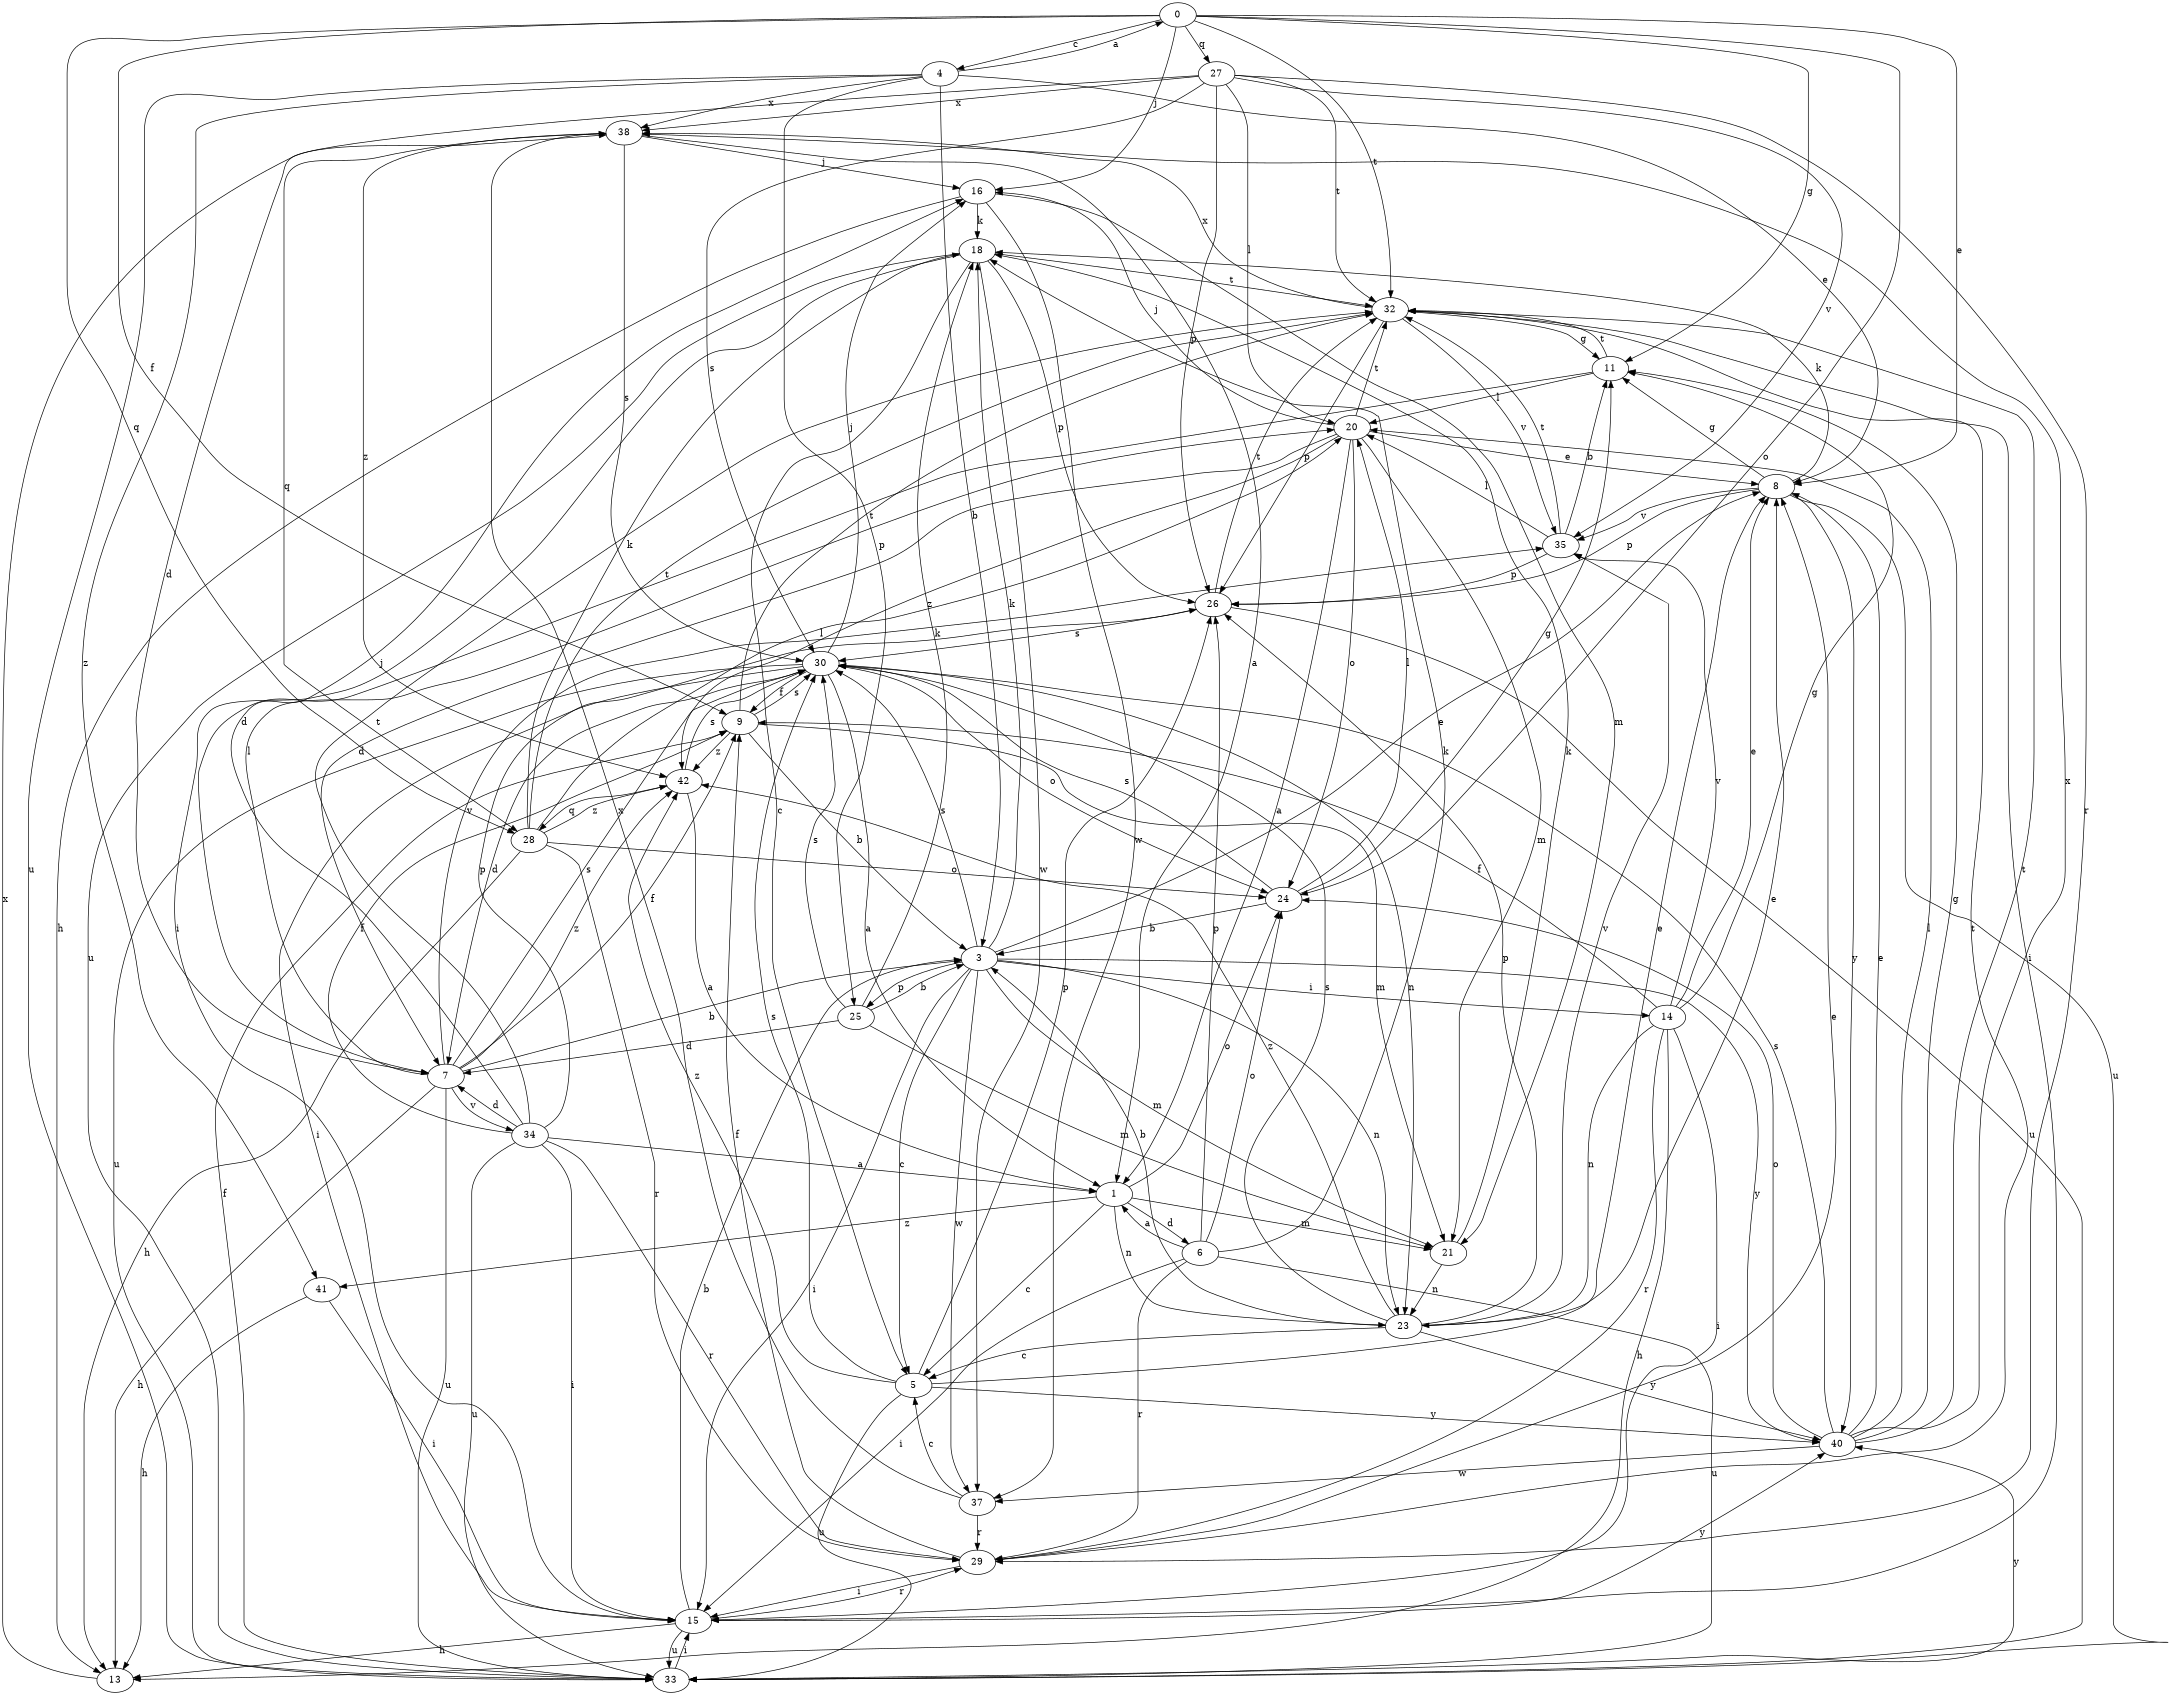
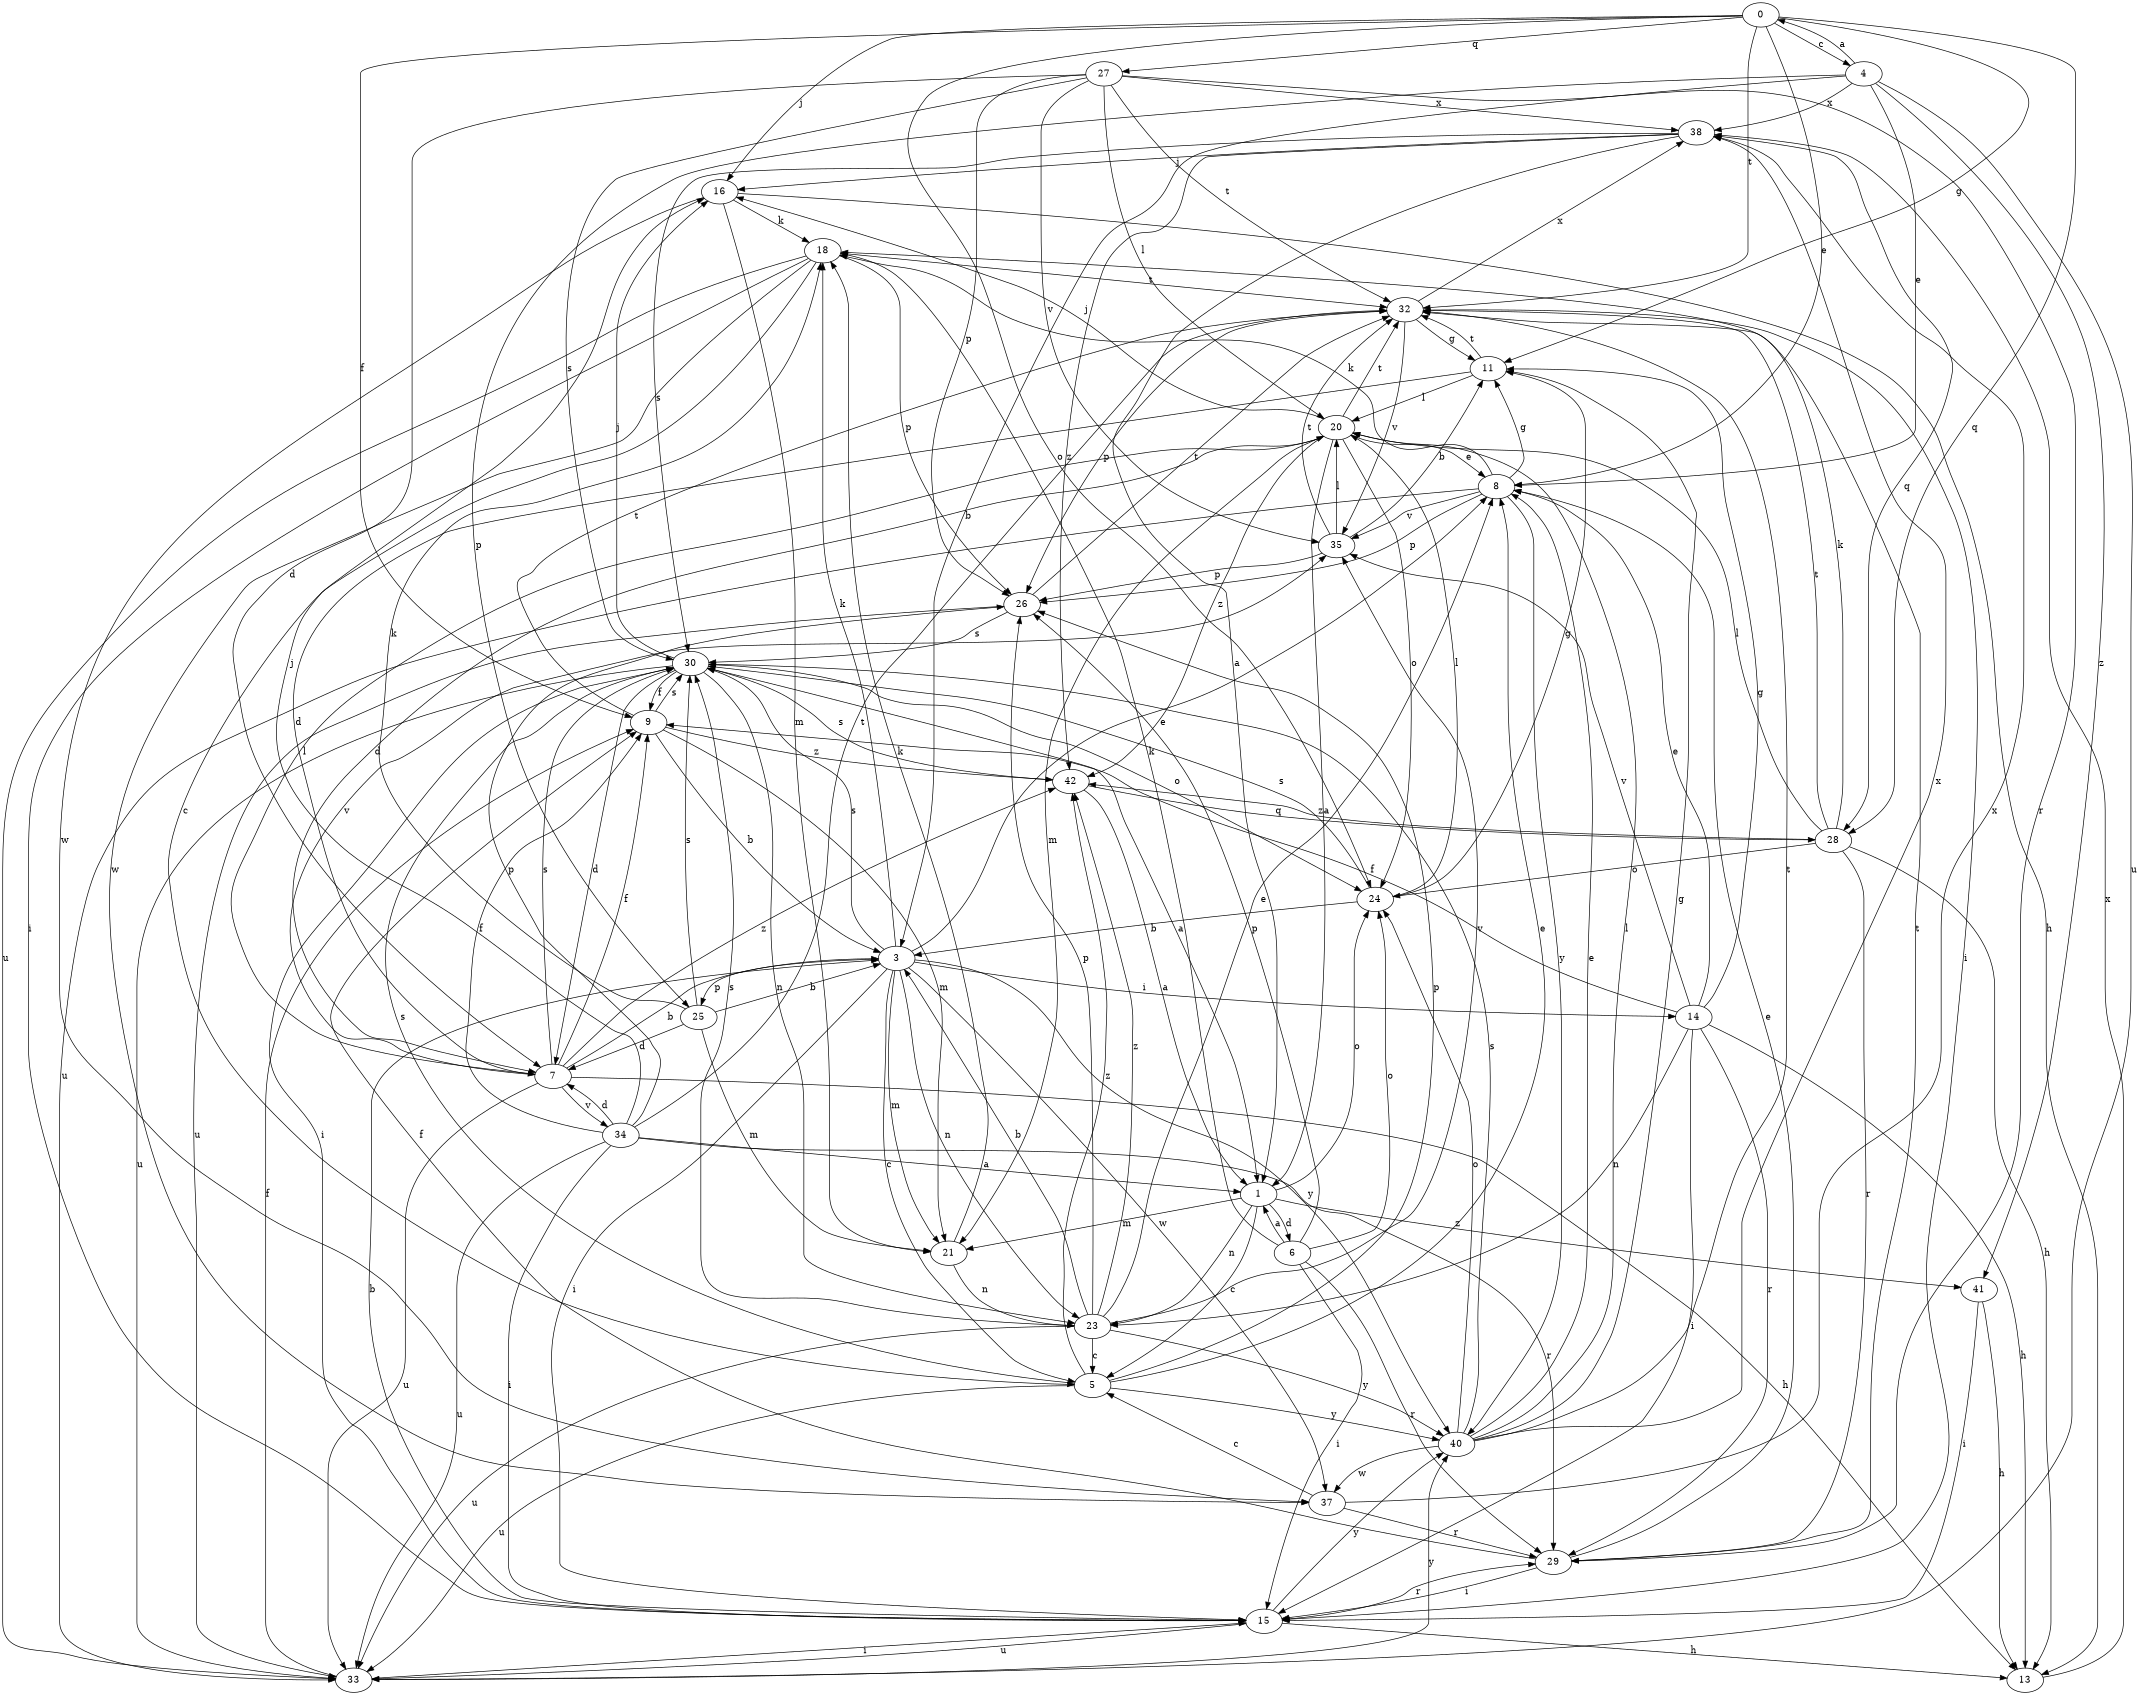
(1586, 1652) -> (660, 1388)
